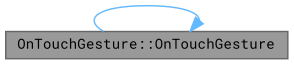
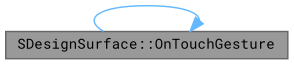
(147, 45) -> (147, 45)
